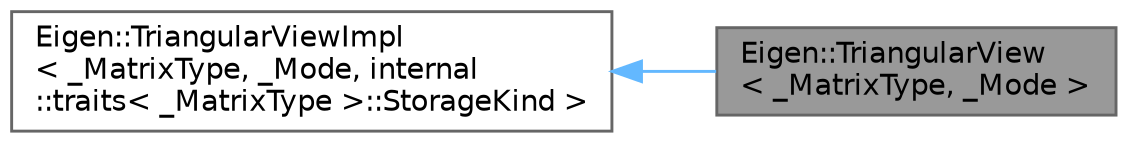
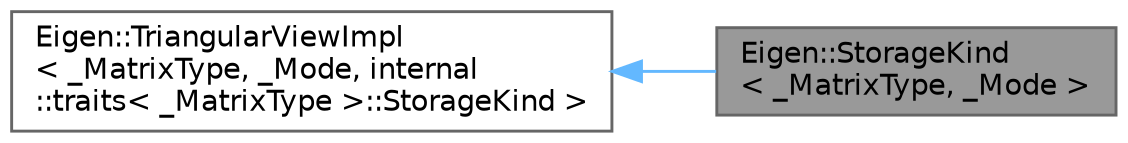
(916, 71) -> (916, 71)
